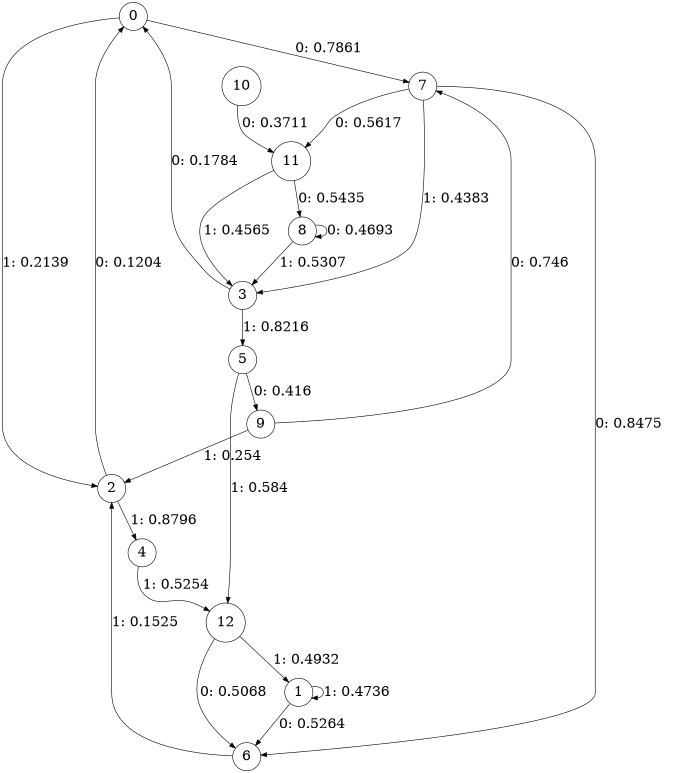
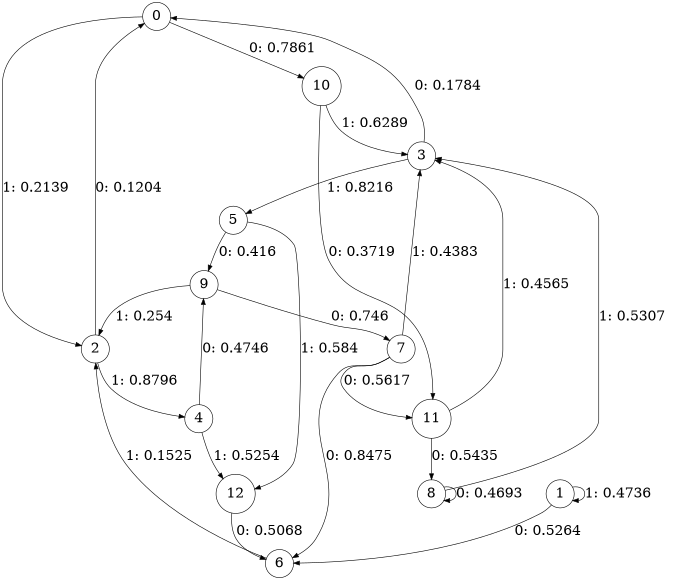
(275, 51) -> (234, 49)
(282, 124) -> (368, 252)
none -> (356, 141)
none -> (201, 355)
(262, 657) -> none
